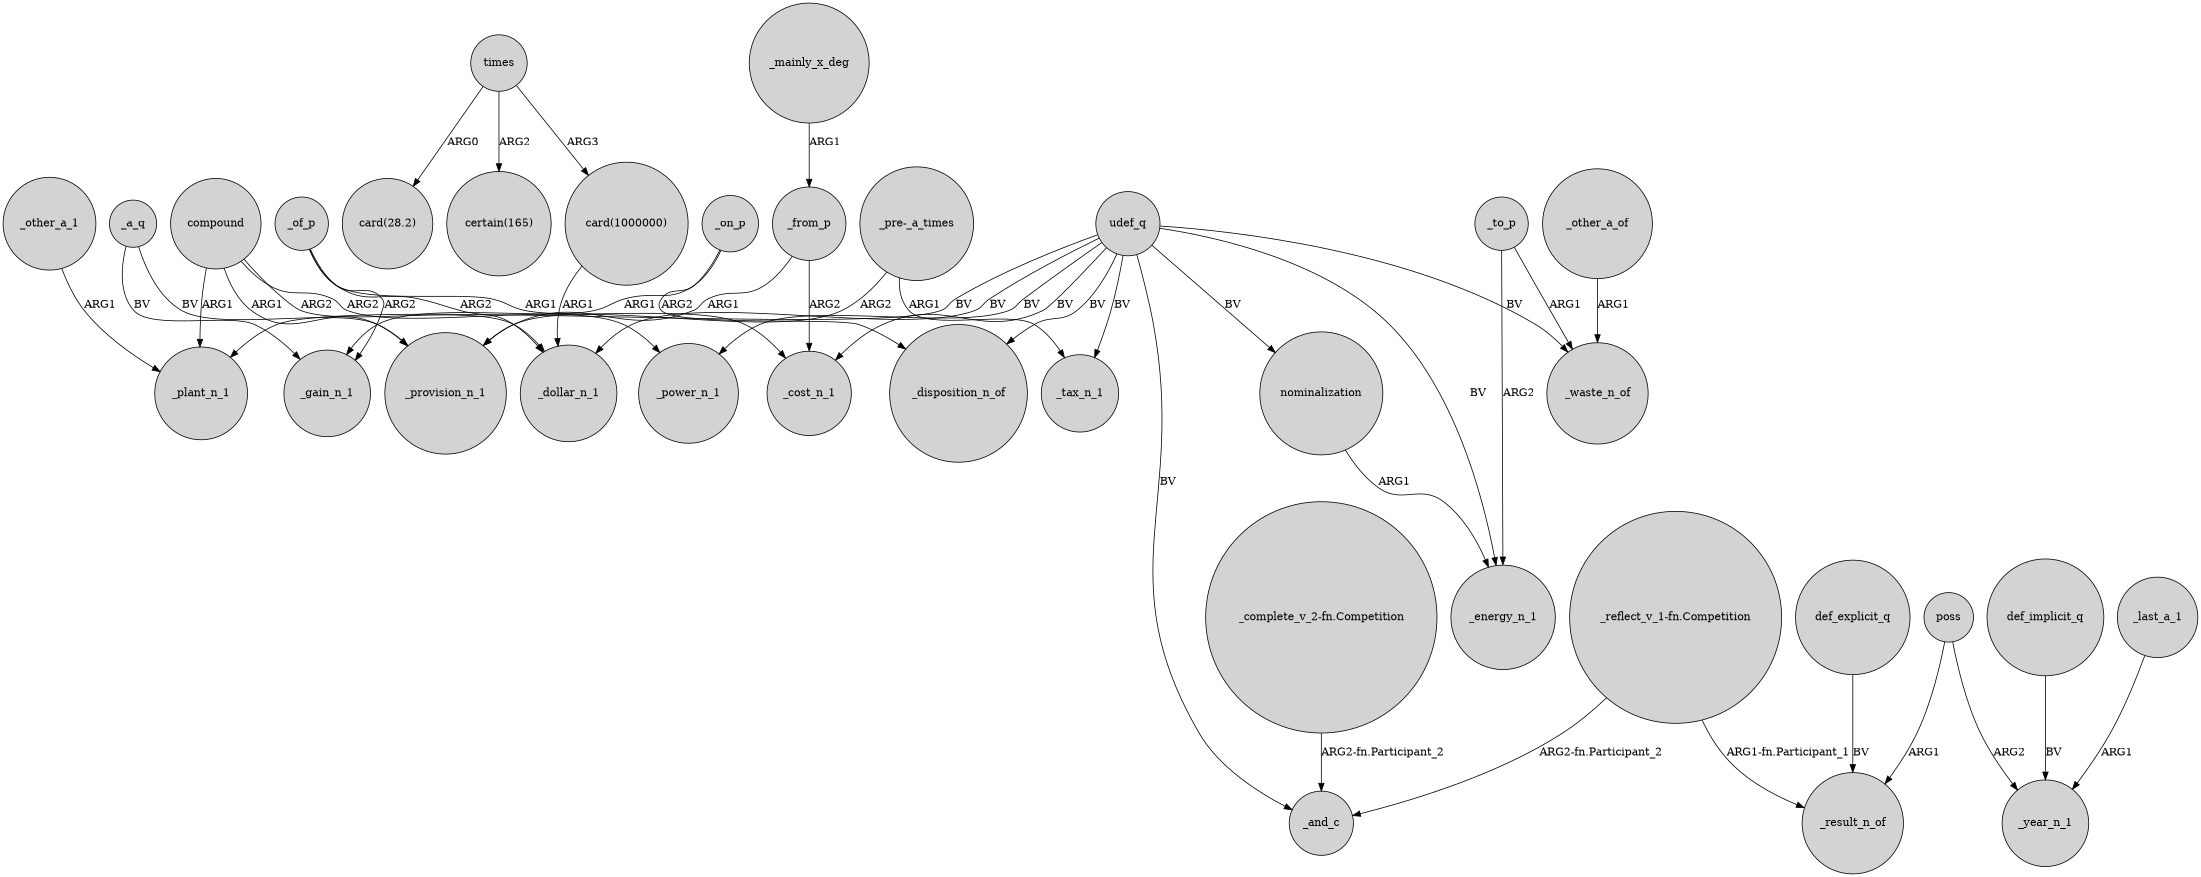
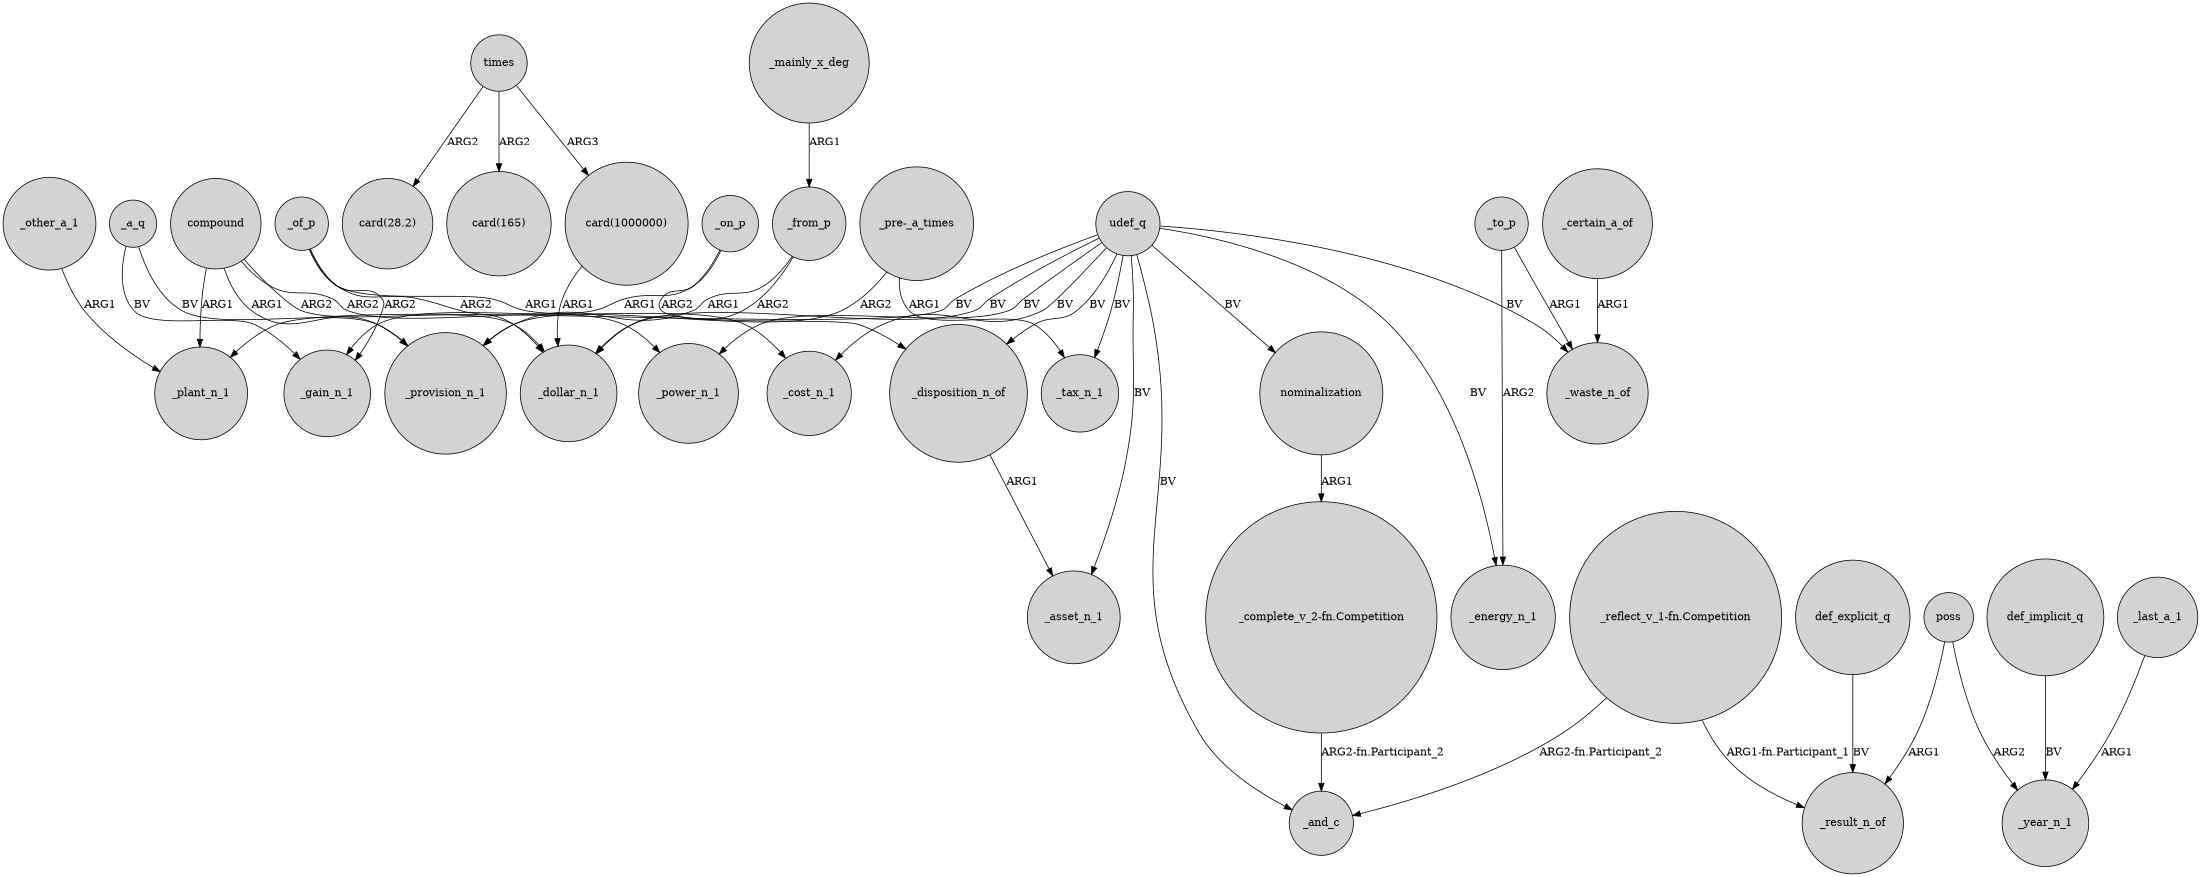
(463, 143) -> (463, 143)
(499, 224) -> (499, 224)
(1598, 224) -> (1598, 224)
(809, 302) -> (748, 307)
(1422, 494) -> (1321, 474)
none -> (1074, 617)
